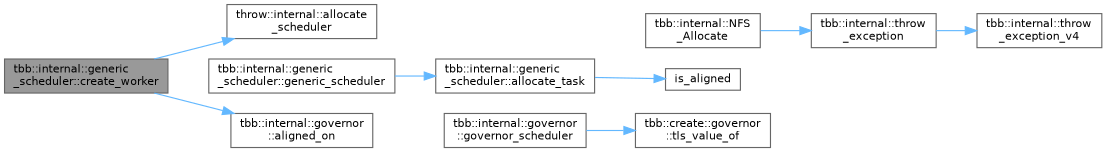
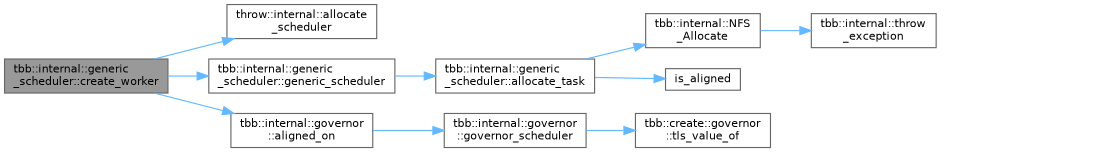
(1039, 31) -> none
none -> (610, 53)
none -> (183, 76)
none -> (403, 130)
